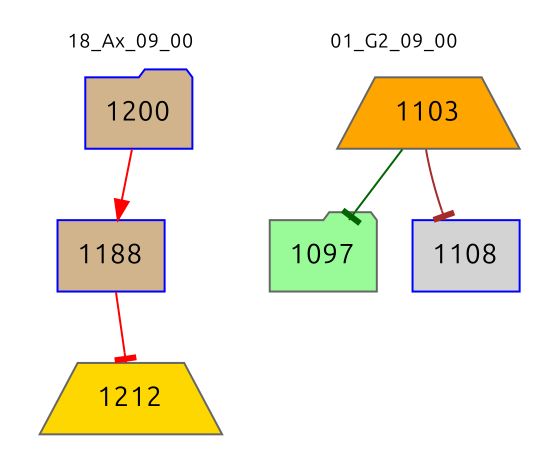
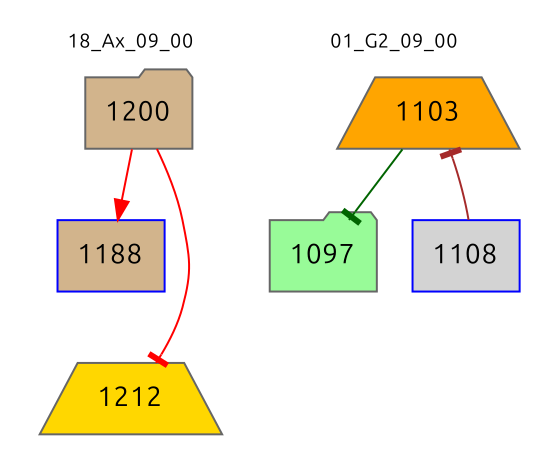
(139, 113) -> (139, 113)
(433, 180) -> (462, 189)
(120, 322) -> (188, 252)
